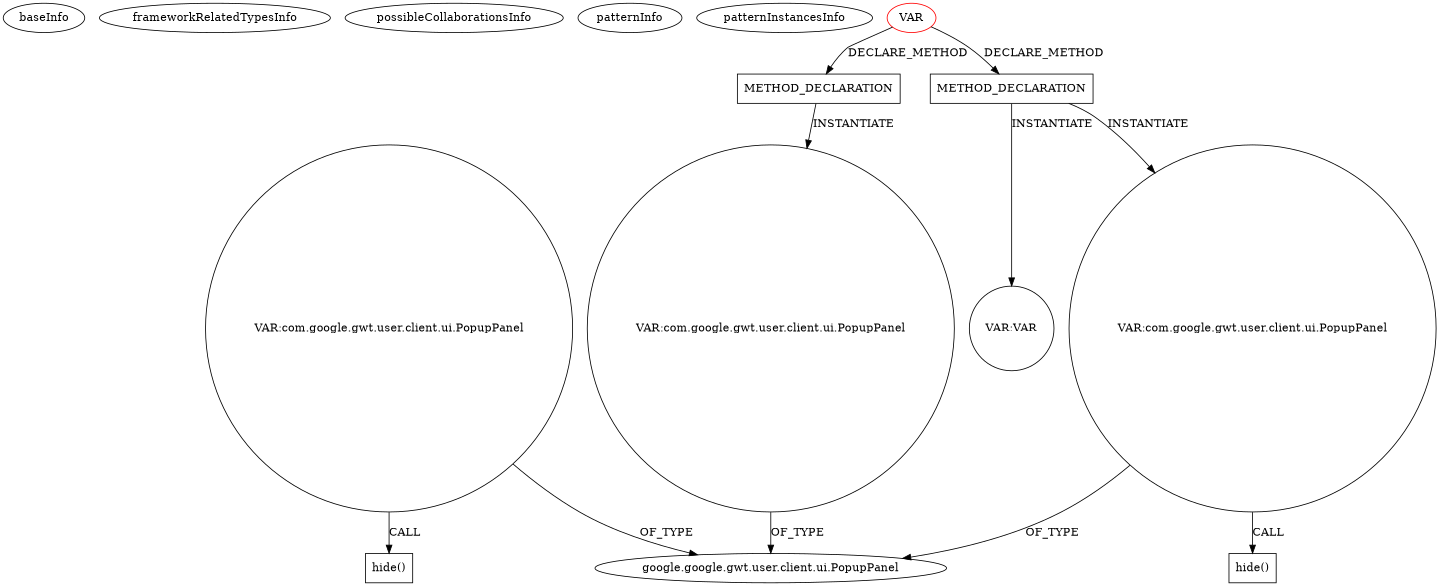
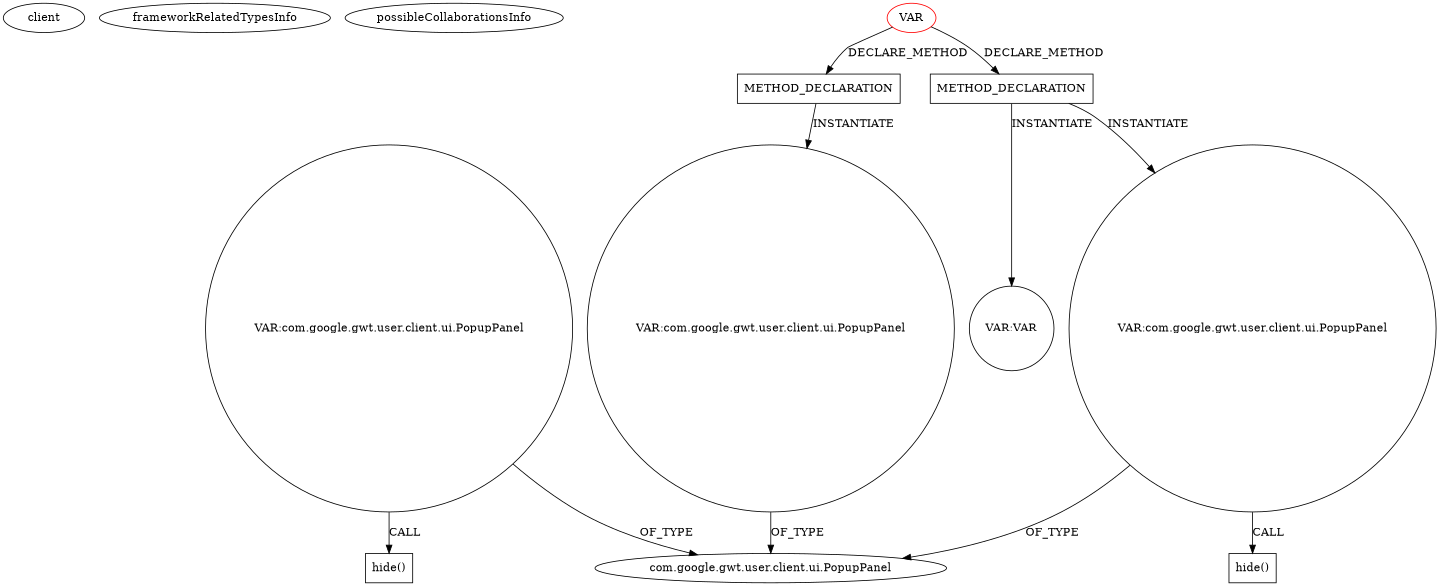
(44, 18) -> (44, 18)
(630, 18) -> none
(785, 18) -> none
(771, 568) -> (771, 568)
